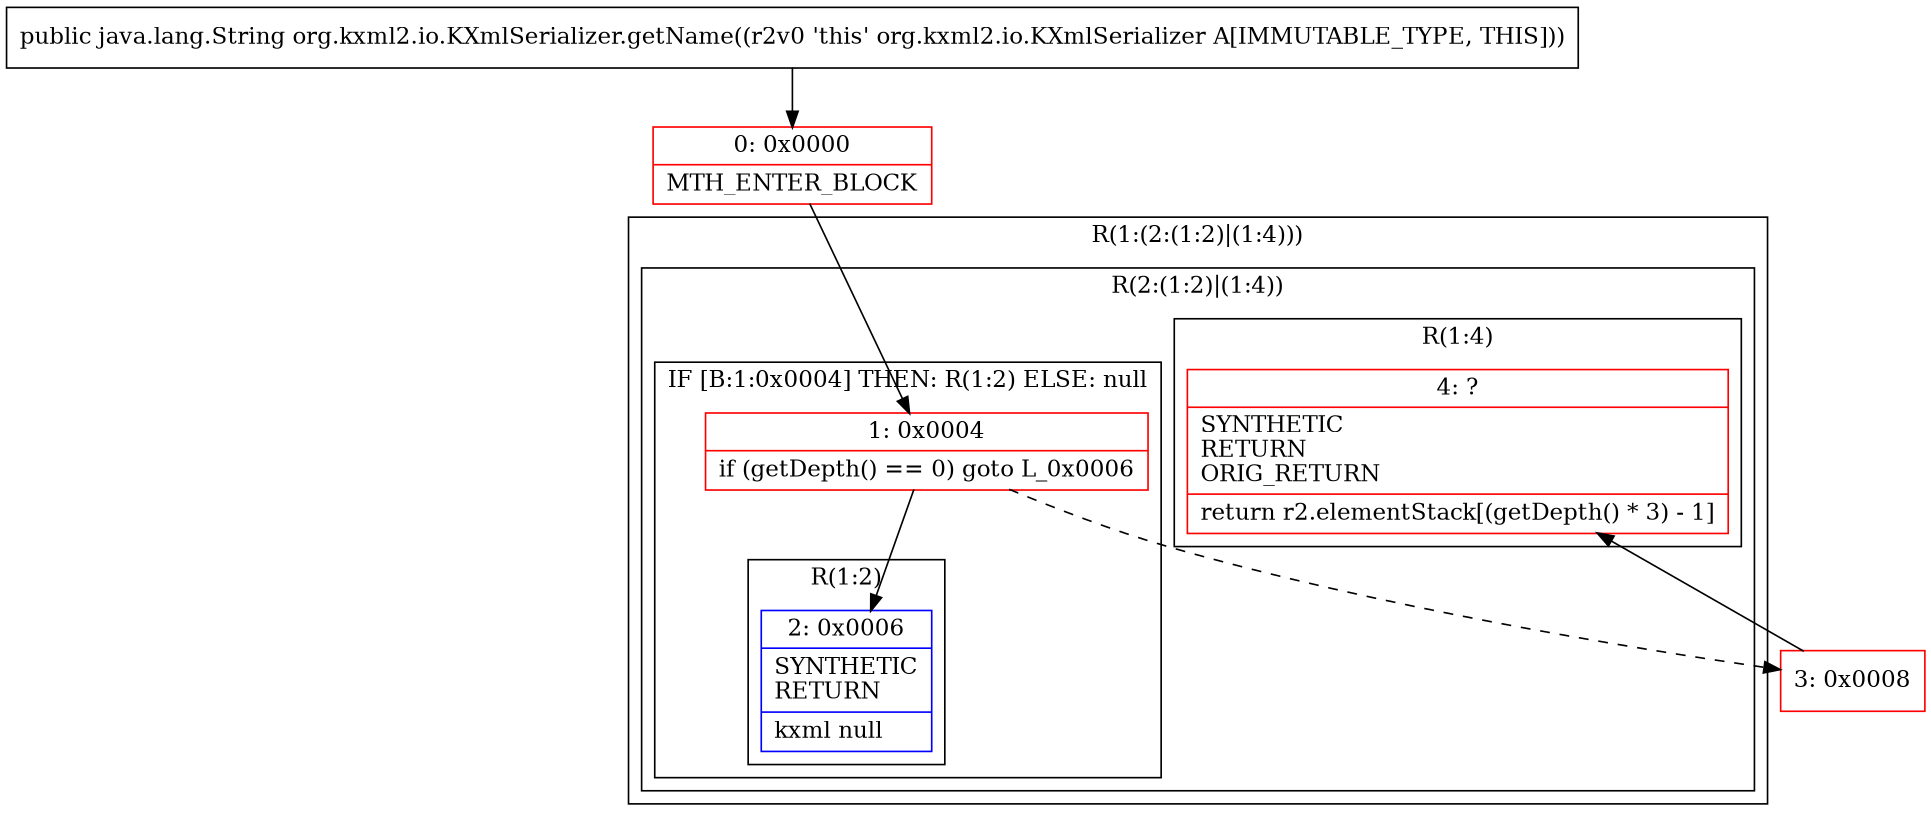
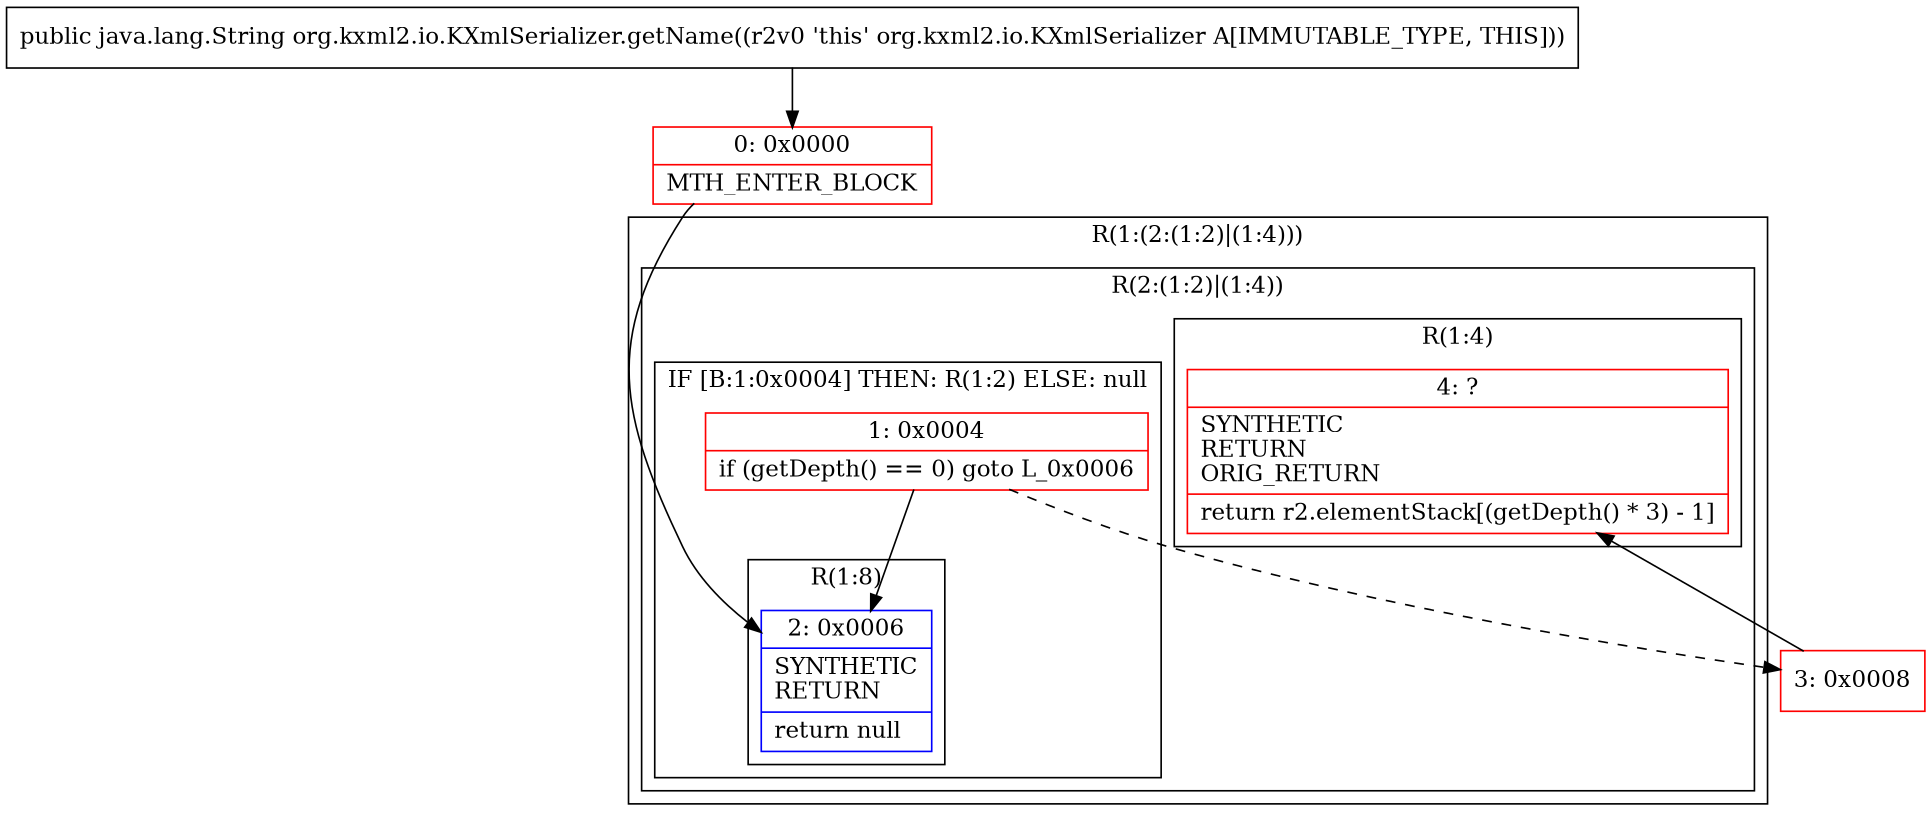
(856, 301) -> (666, 510)
(846, 579) -> (846, 579)
(829, 731) -> (838, 731)
